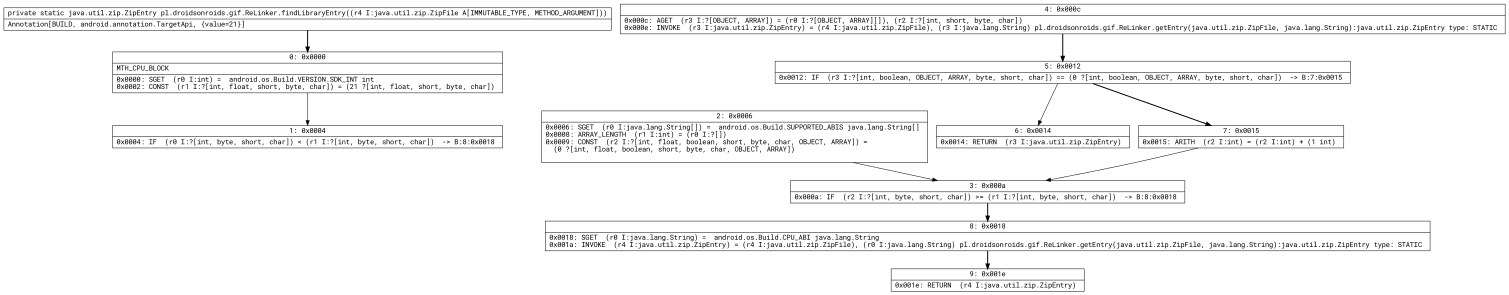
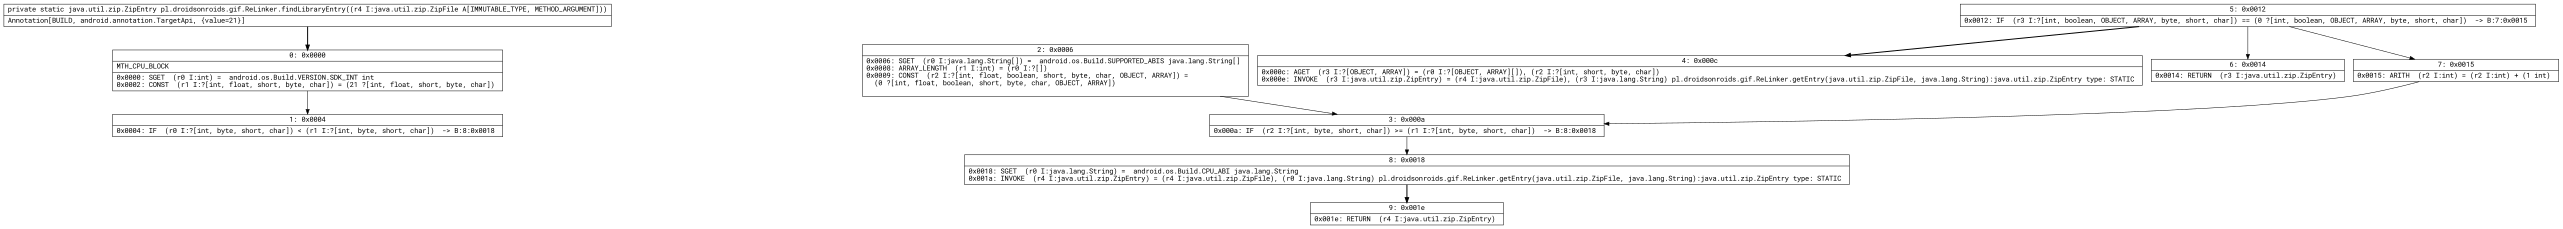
(1063, 45) -> (1995, 41)
(1150, 104) -> (2350, 42)
(988, 210) -> (1407, 143)
